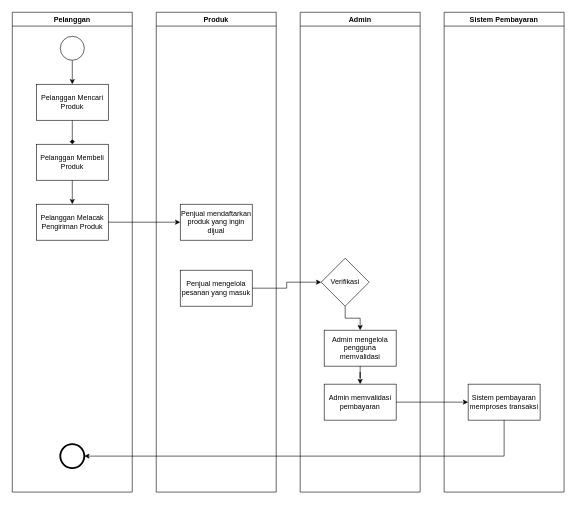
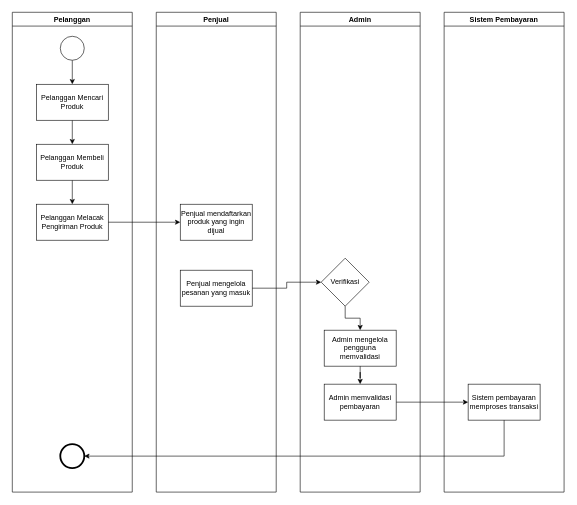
(216, 20) -> (216, 20)
(72, 138) -> (72, 138)
